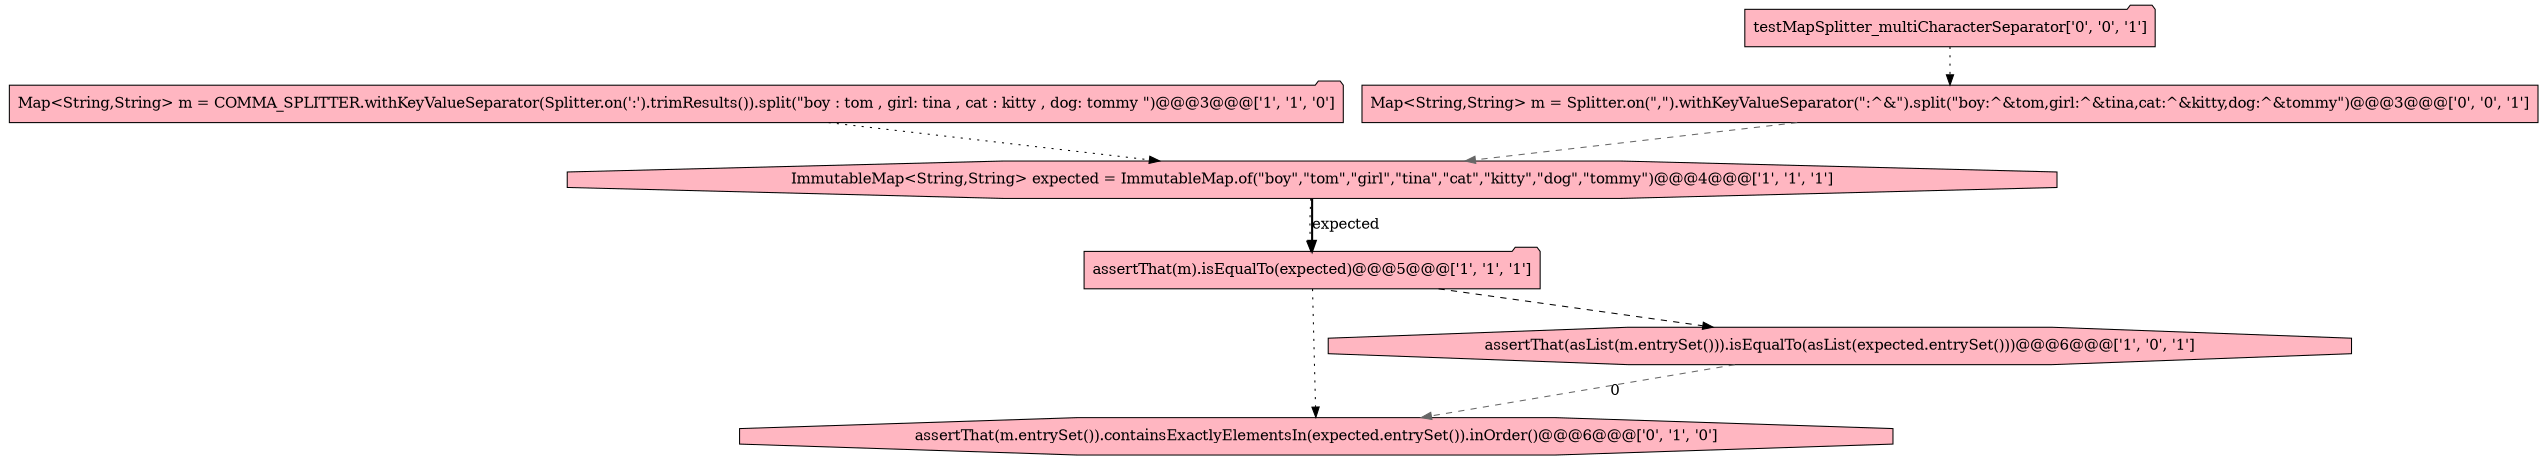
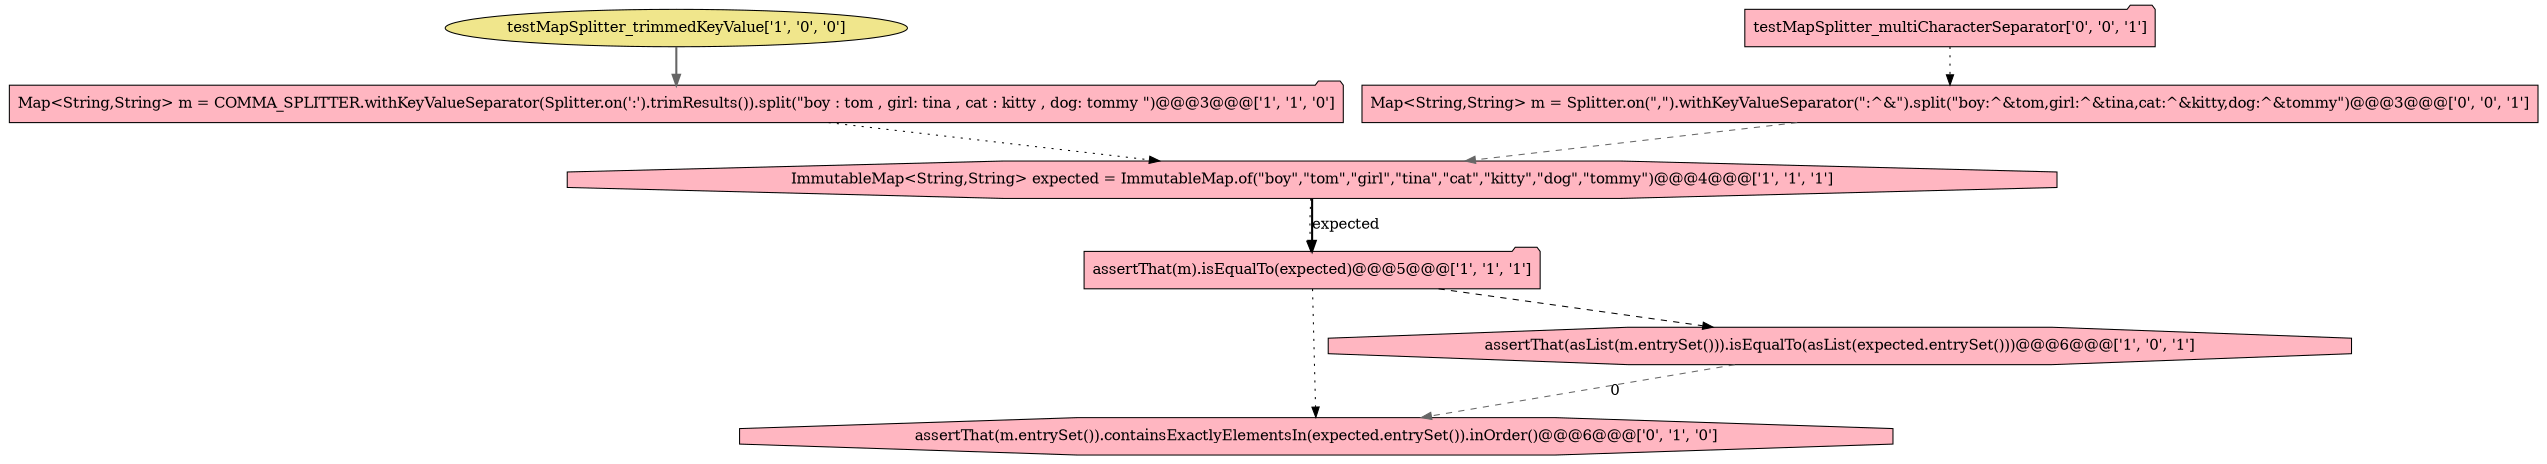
none -> (676, 28)
